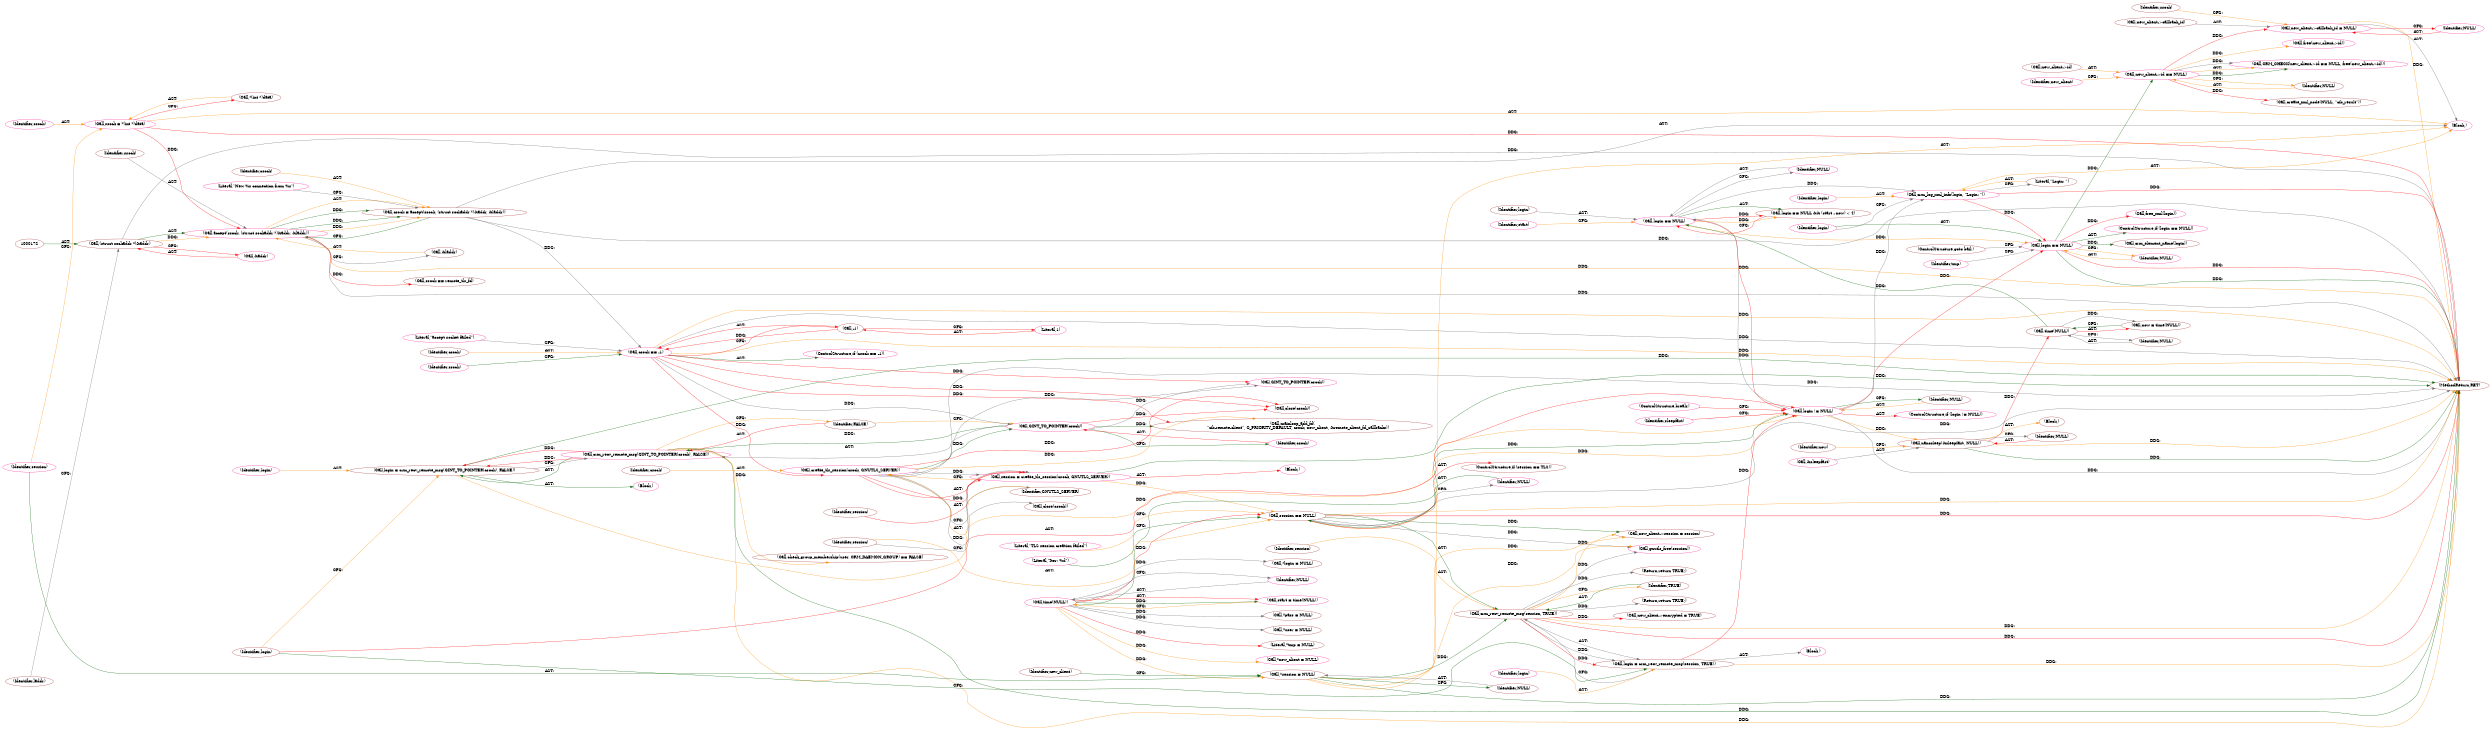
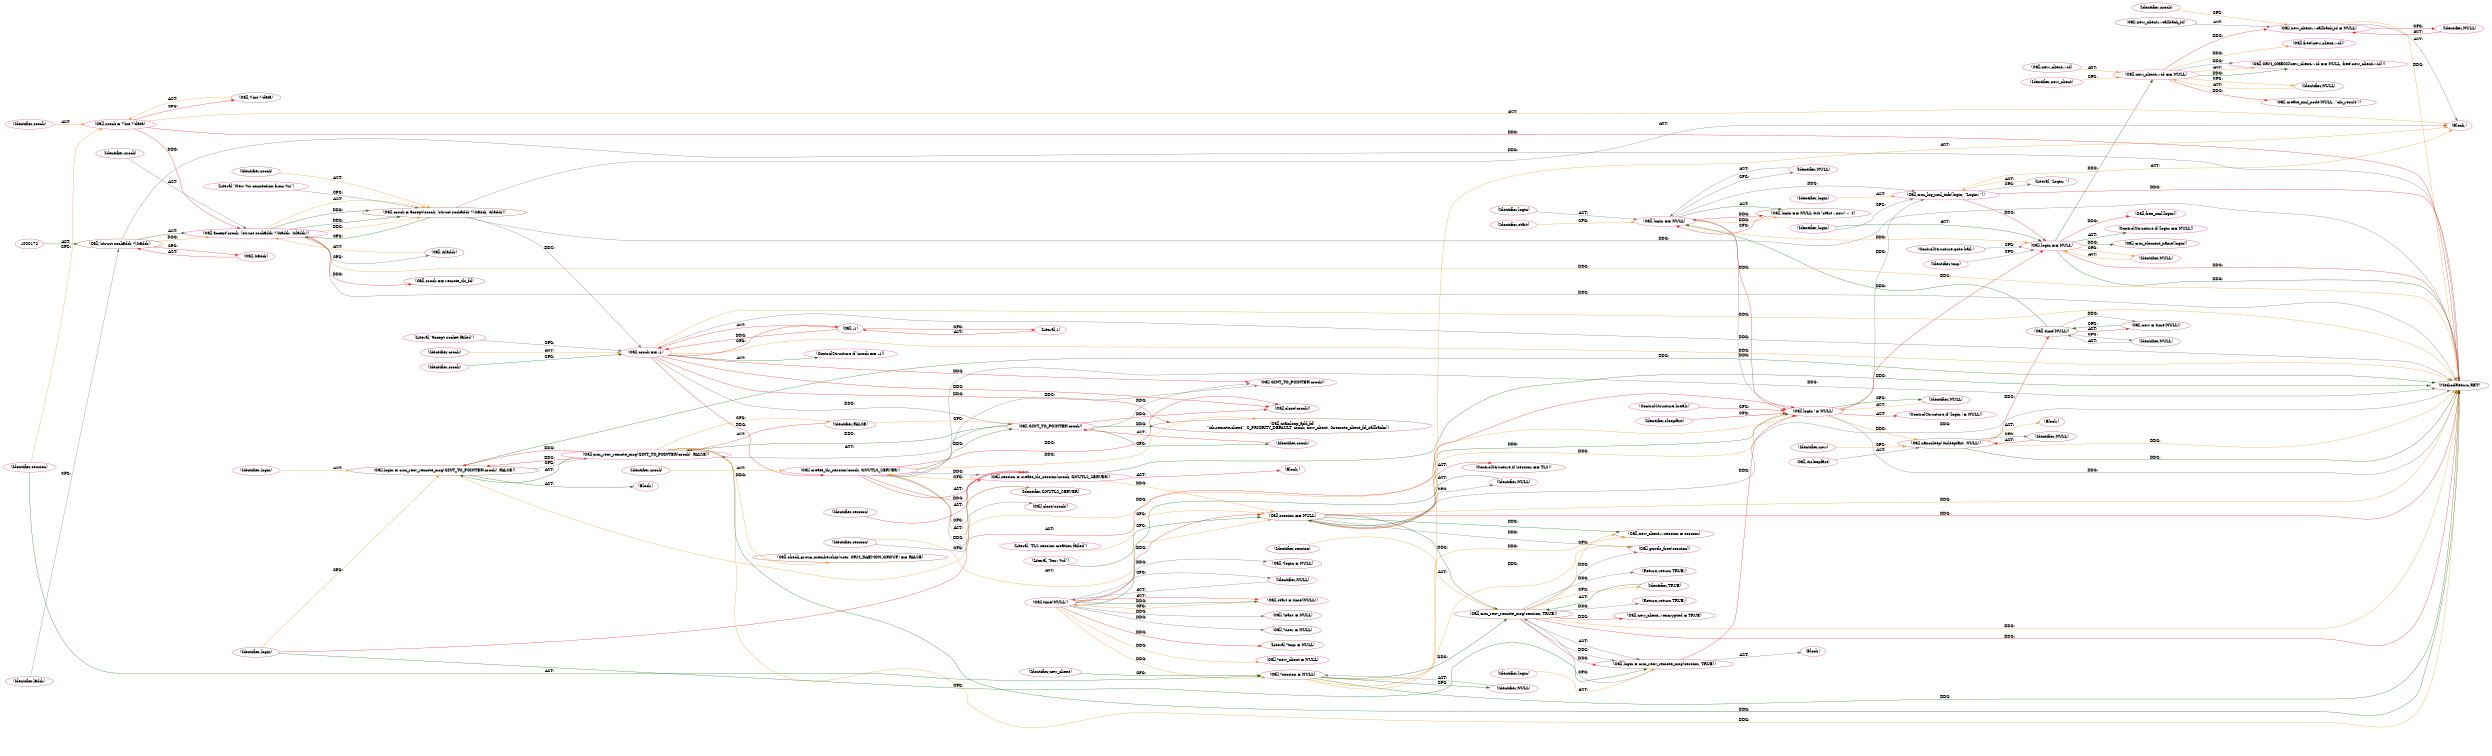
(1584, 543) -> (1584, 543)
(1443, 548) -> (1443, 548)
(2210, 664) -> none
